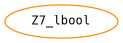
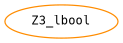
(61, 22) -> (61, 22)
